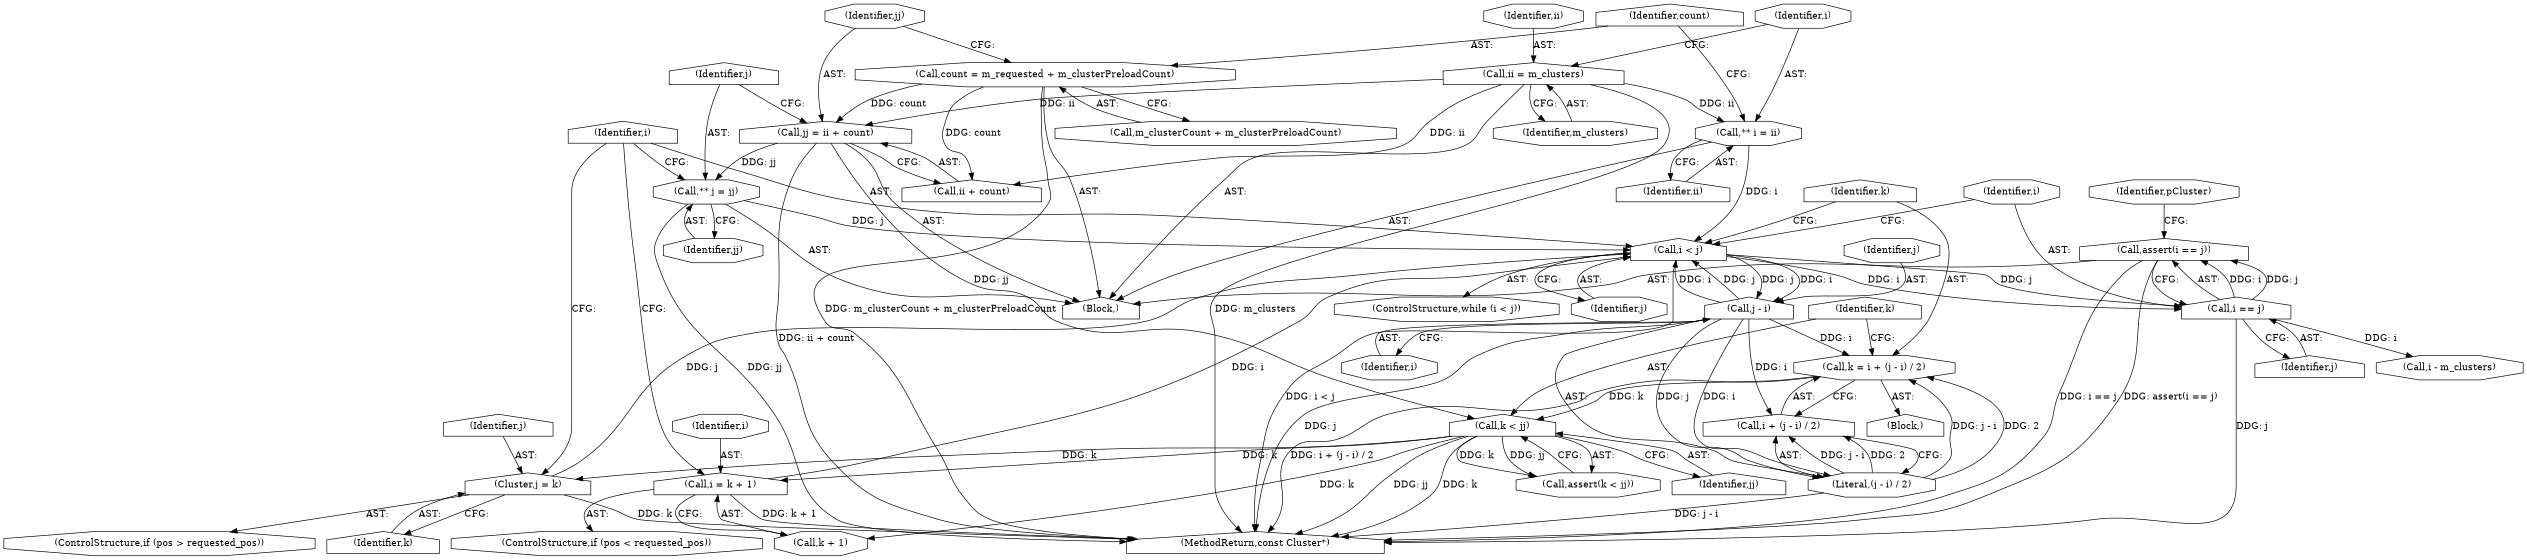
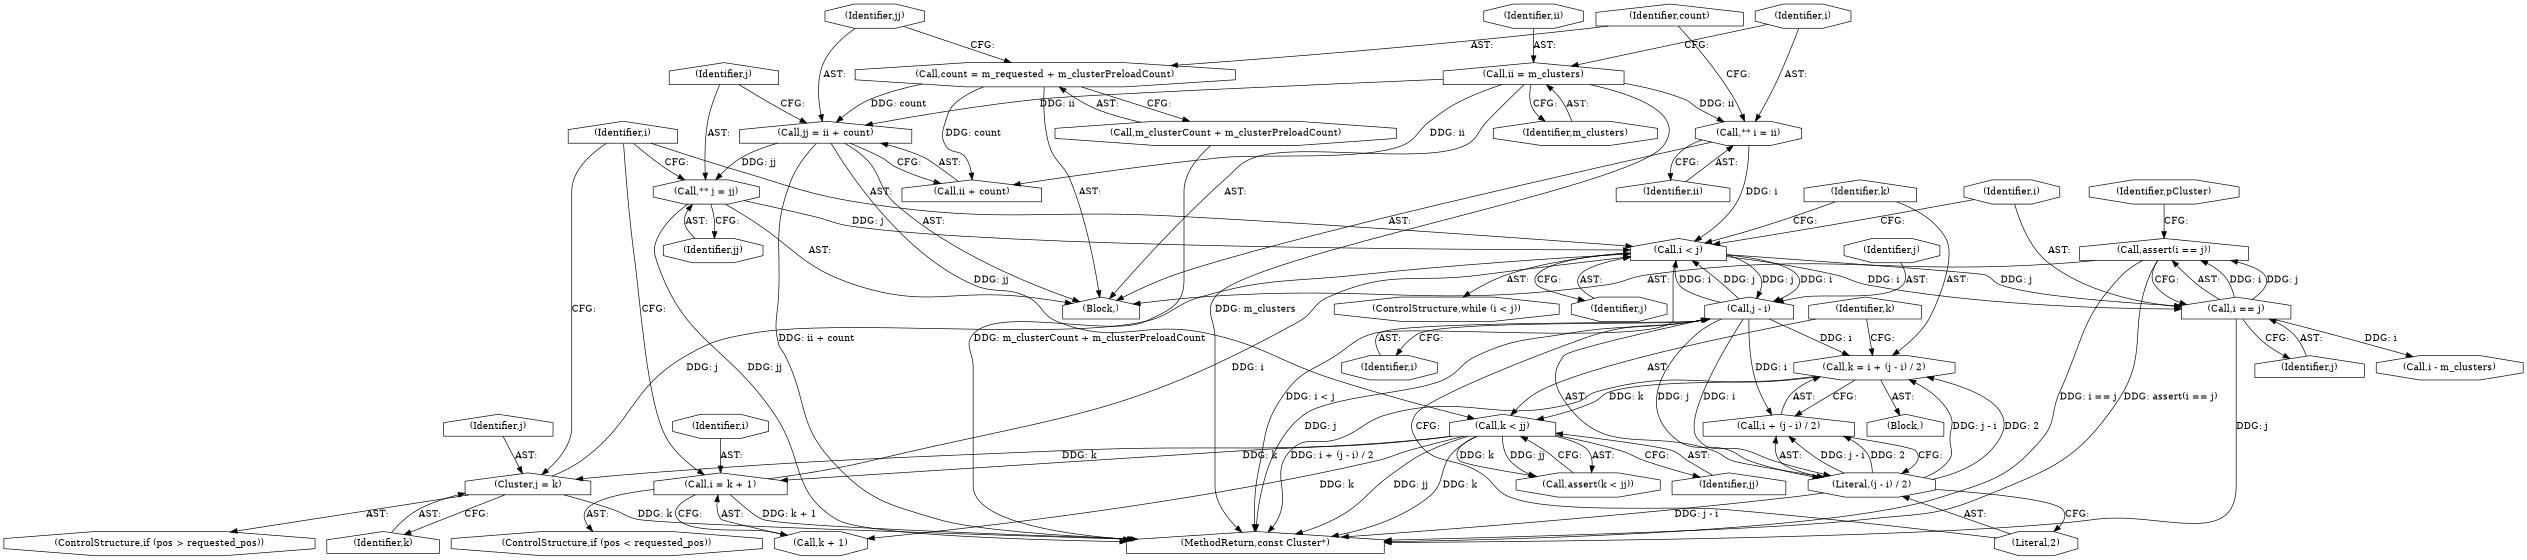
(825, 320) -> (1000, 323)
none -> (2036, 544)
